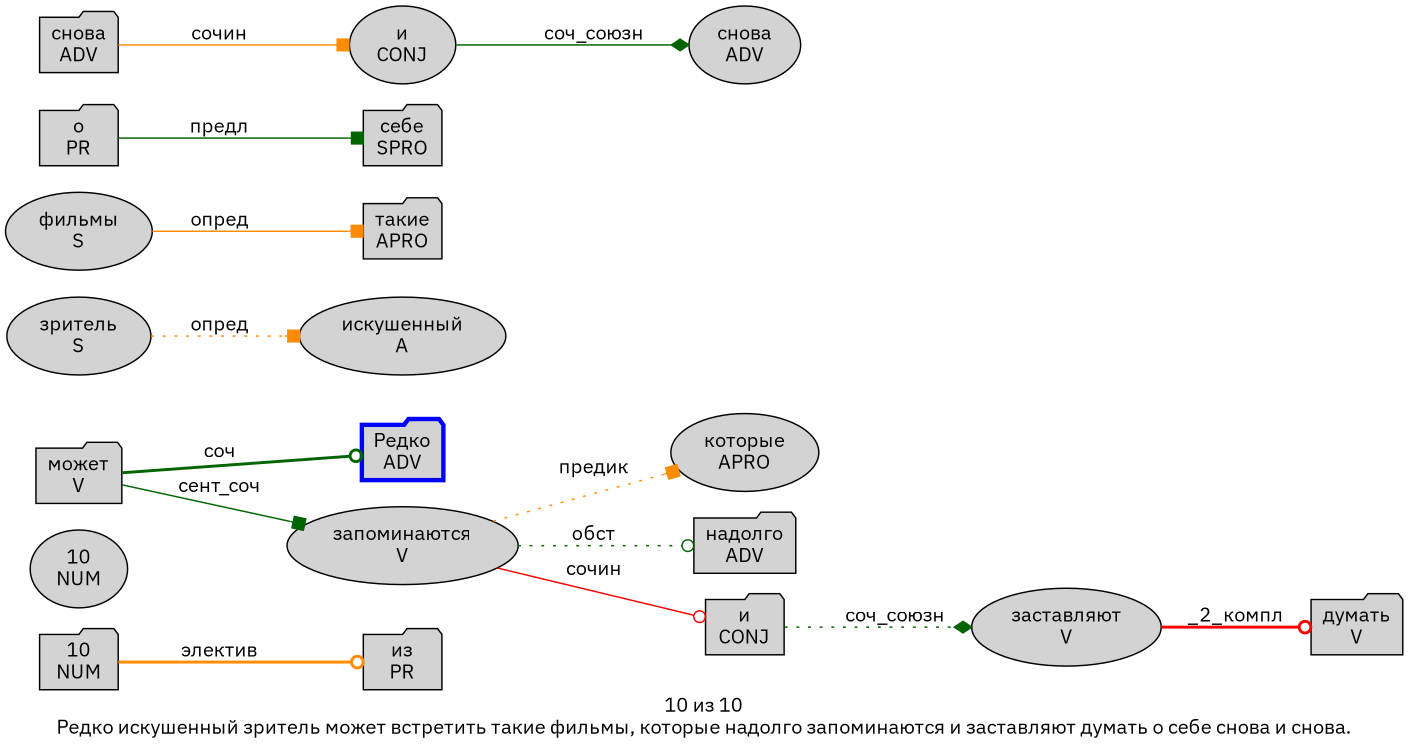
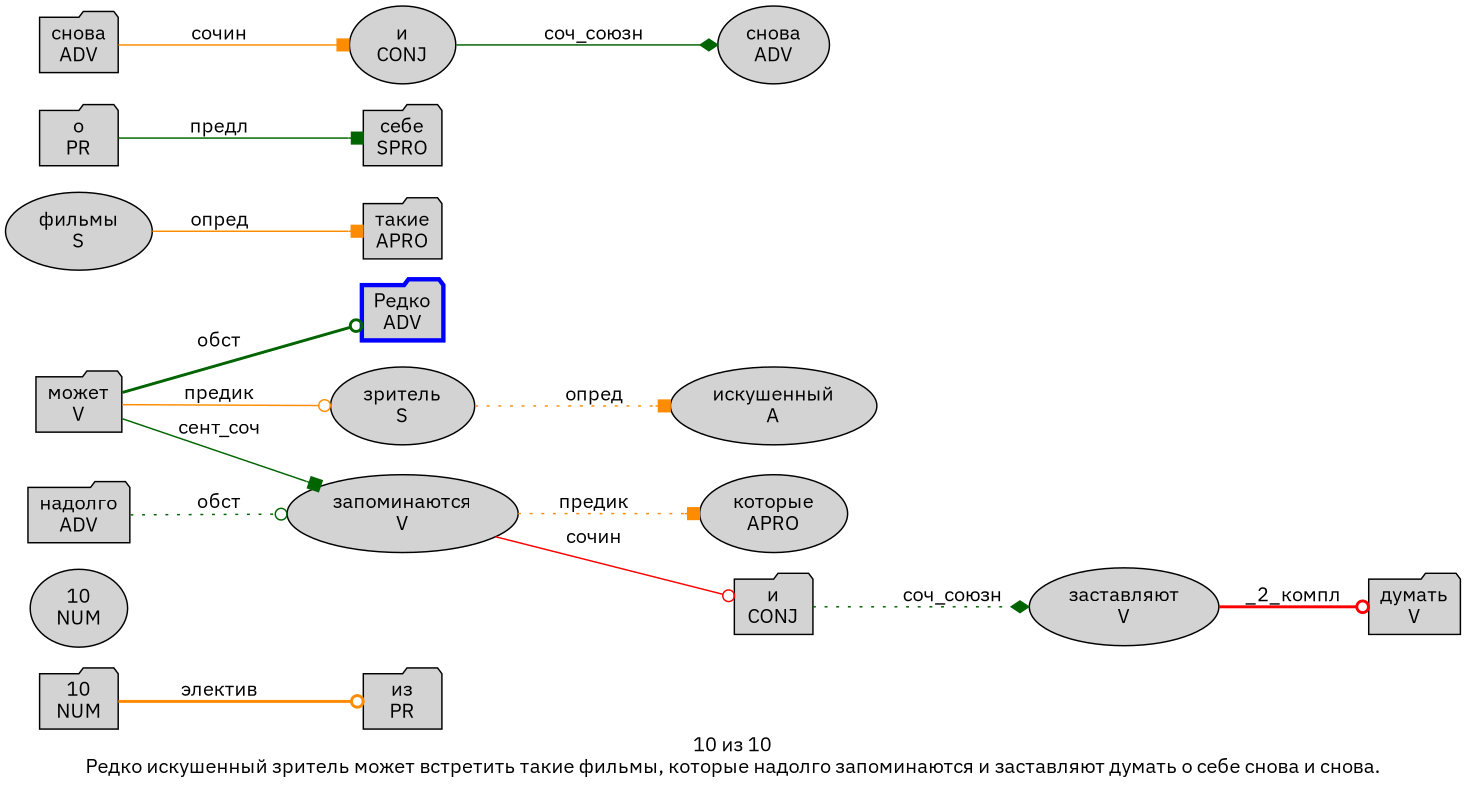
none -> (220, 405)
(220, 452) -> (220, 341)
(600, 546) -> (203, 515)
